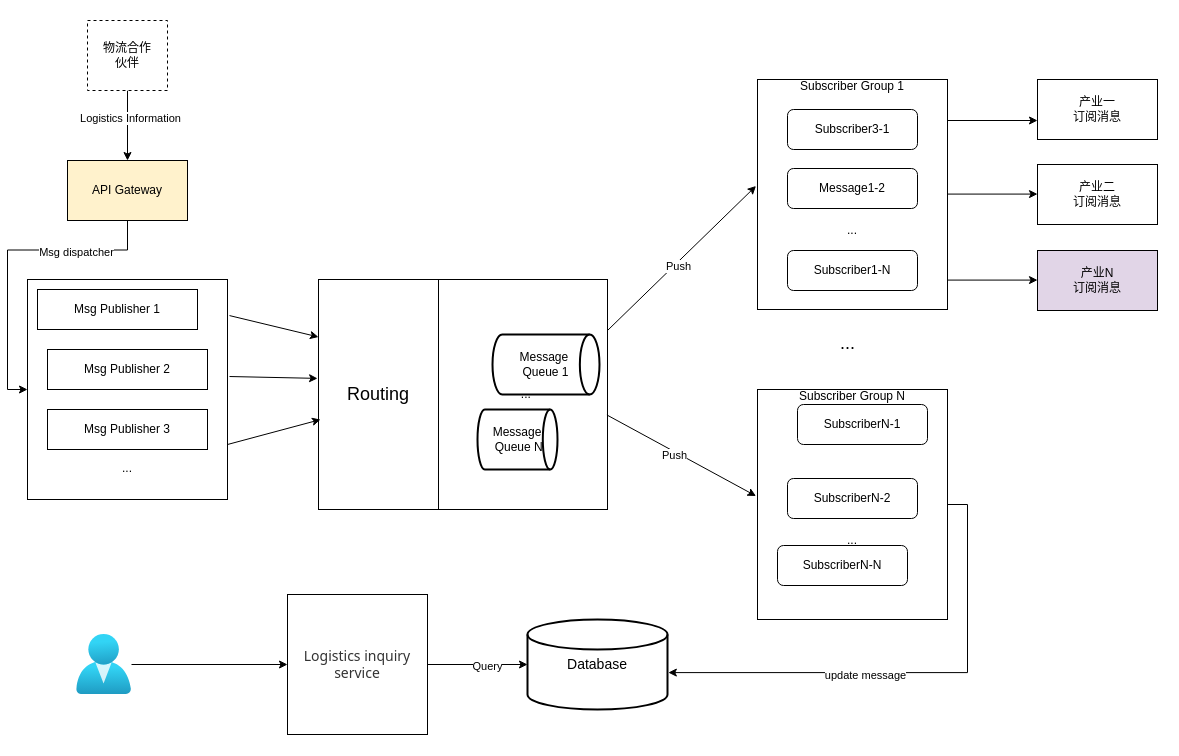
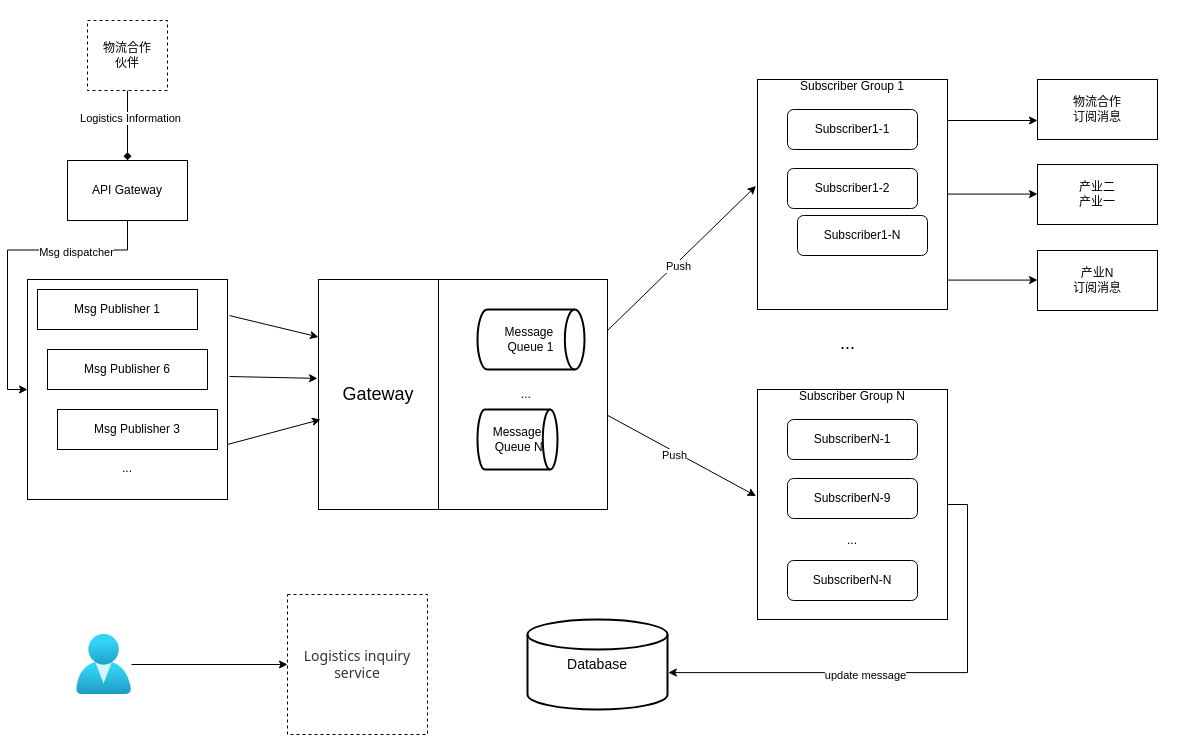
(1098, 110) -> (1098, 110)
(853, 130) -> (853, 130)
(128, 152) -> (128, 151)
(853, 189) -> (853, 189)
(128, 191) -> (128, 191)
(1098, 195) -> (1098, 195)
(853, 271) -> (863, 236)
(1098, 281) -> (1098, 281)
(546, 365) -> (531, 340)
(128, 370) -> (128, 370)
(379, 395) -> (379, 395)
(863, 425) -> (853, 440)
(128, 430) -> (138, 430)
(853, 499) -> (853, 499)
(843, 566) -> (853, 581)
(358, 665) -> (358, 665)
(474, 665) -> none
